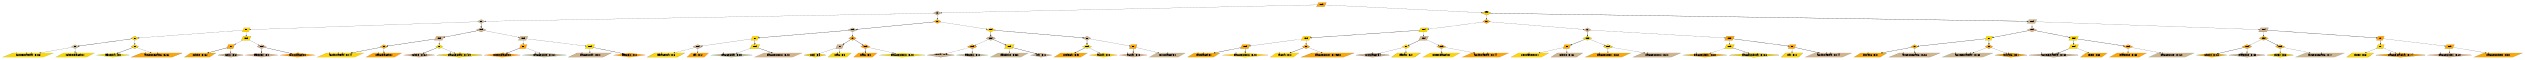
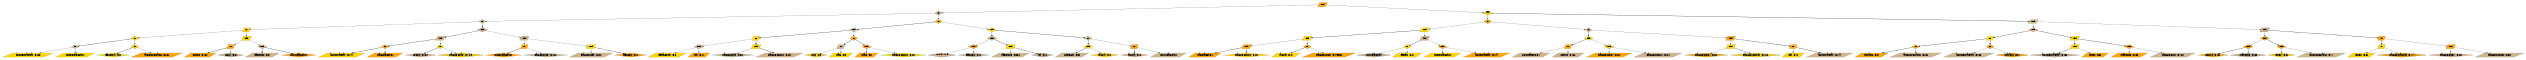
(262, 55) -> (262, 55)
(1071, 55) -> (1072, 55)
(1530, 55) -> (1531, 55)
(2498, 55) -> (2499, 55)
